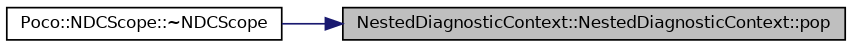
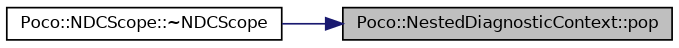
(594, 24) -> (507, 24)
